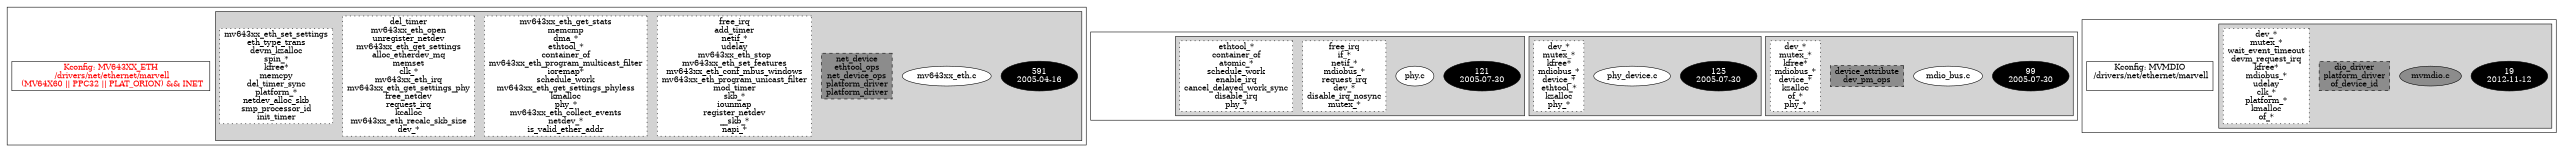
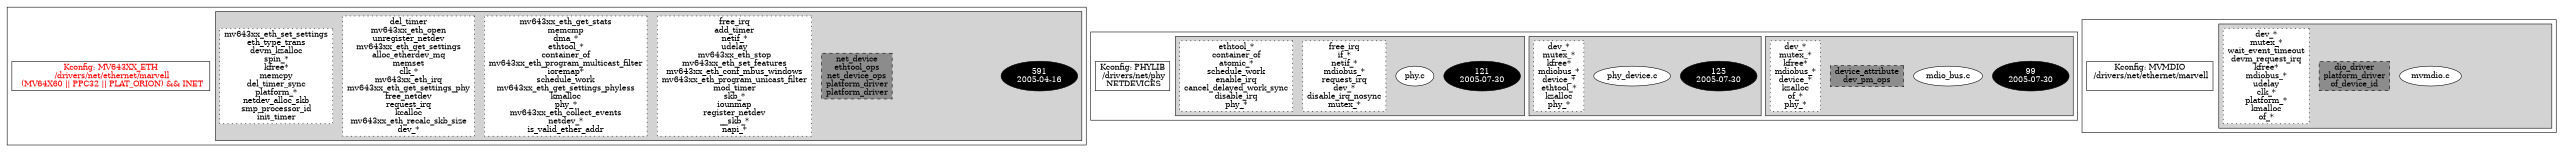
(947, 76) -> none
none -> (1133, 76)
(2431, 76) -> (2431, 76)
(2509, 76) -> none
